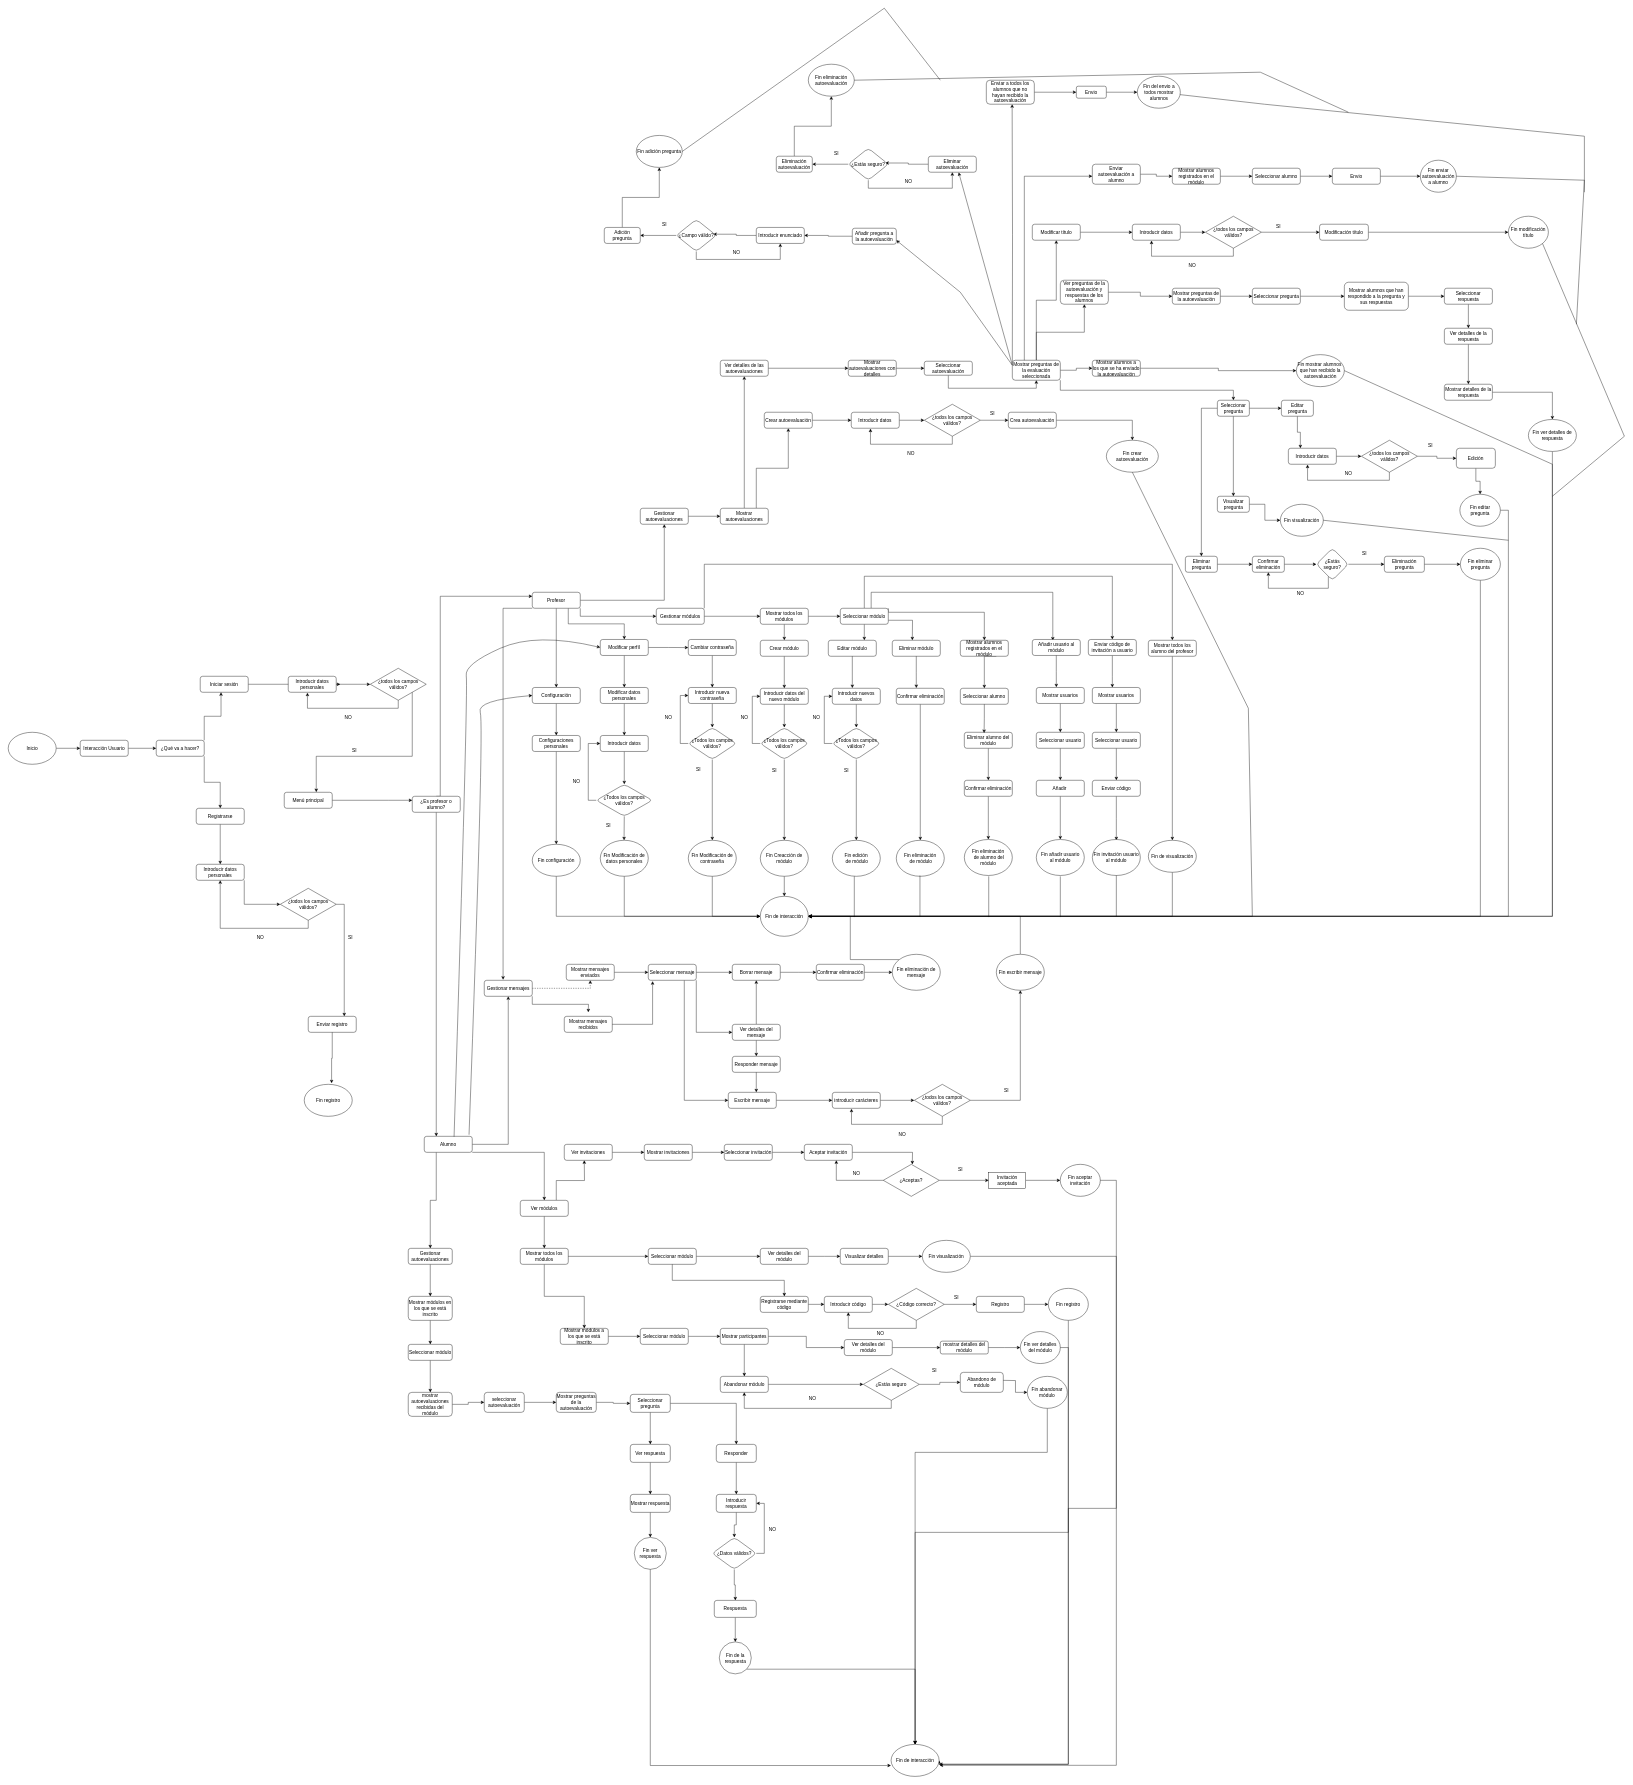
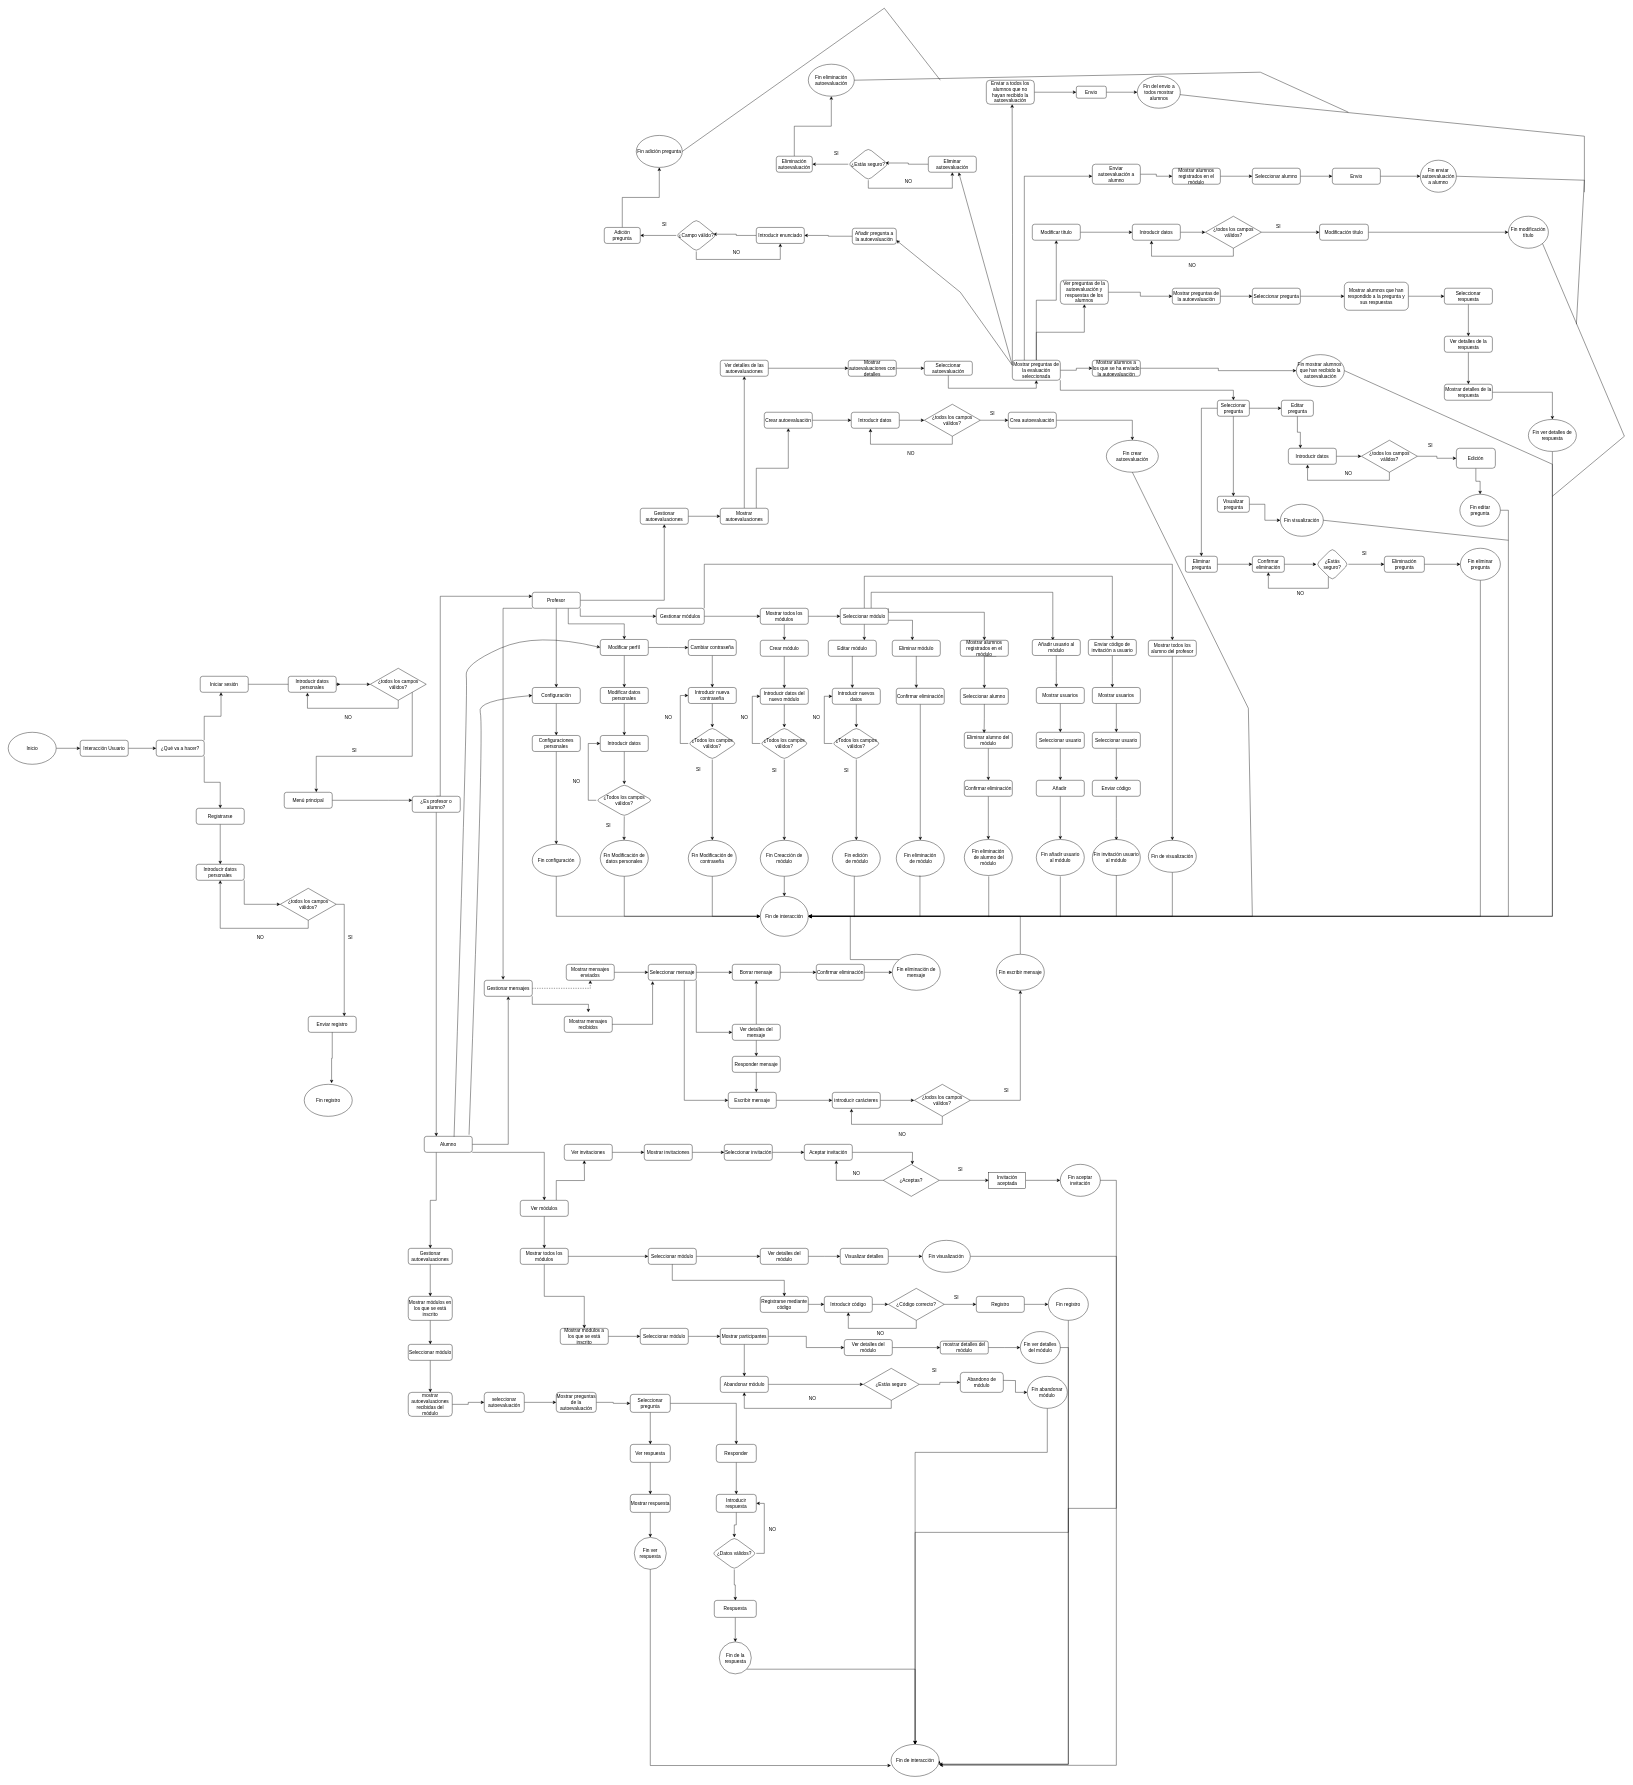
(1468, 336) -> (1468, 344)
